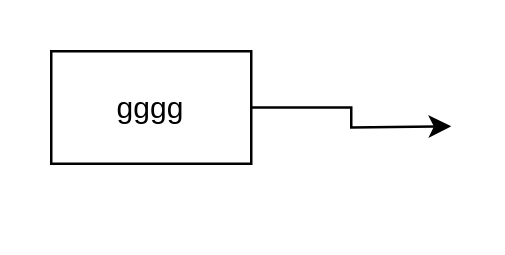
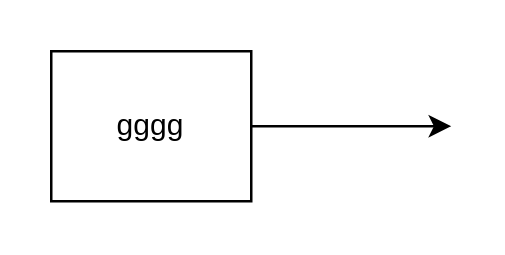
(151, 108) -> (151, 126)
